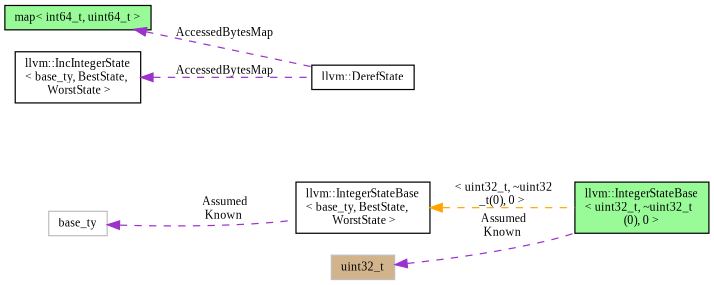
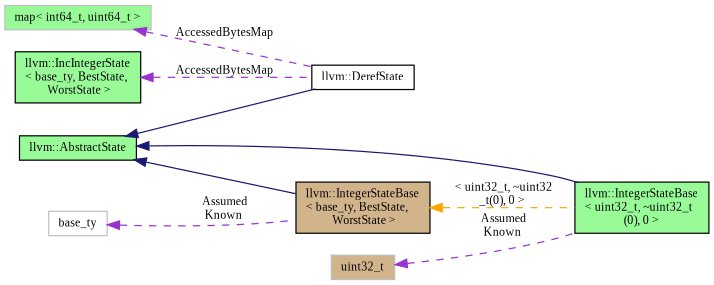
(78, 18) -> (78, 18)
(78, 77) -> (78, 77)
none -> (78, 148)
(363, 208) -> (363, 208)
